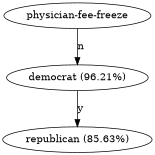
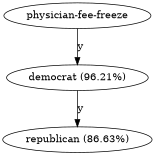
(81, 47) -> (81, 47)
(77, 140) -> (77, 140)
